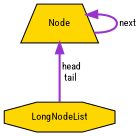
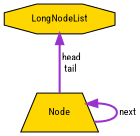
(60, 78) -> (60, 69)
